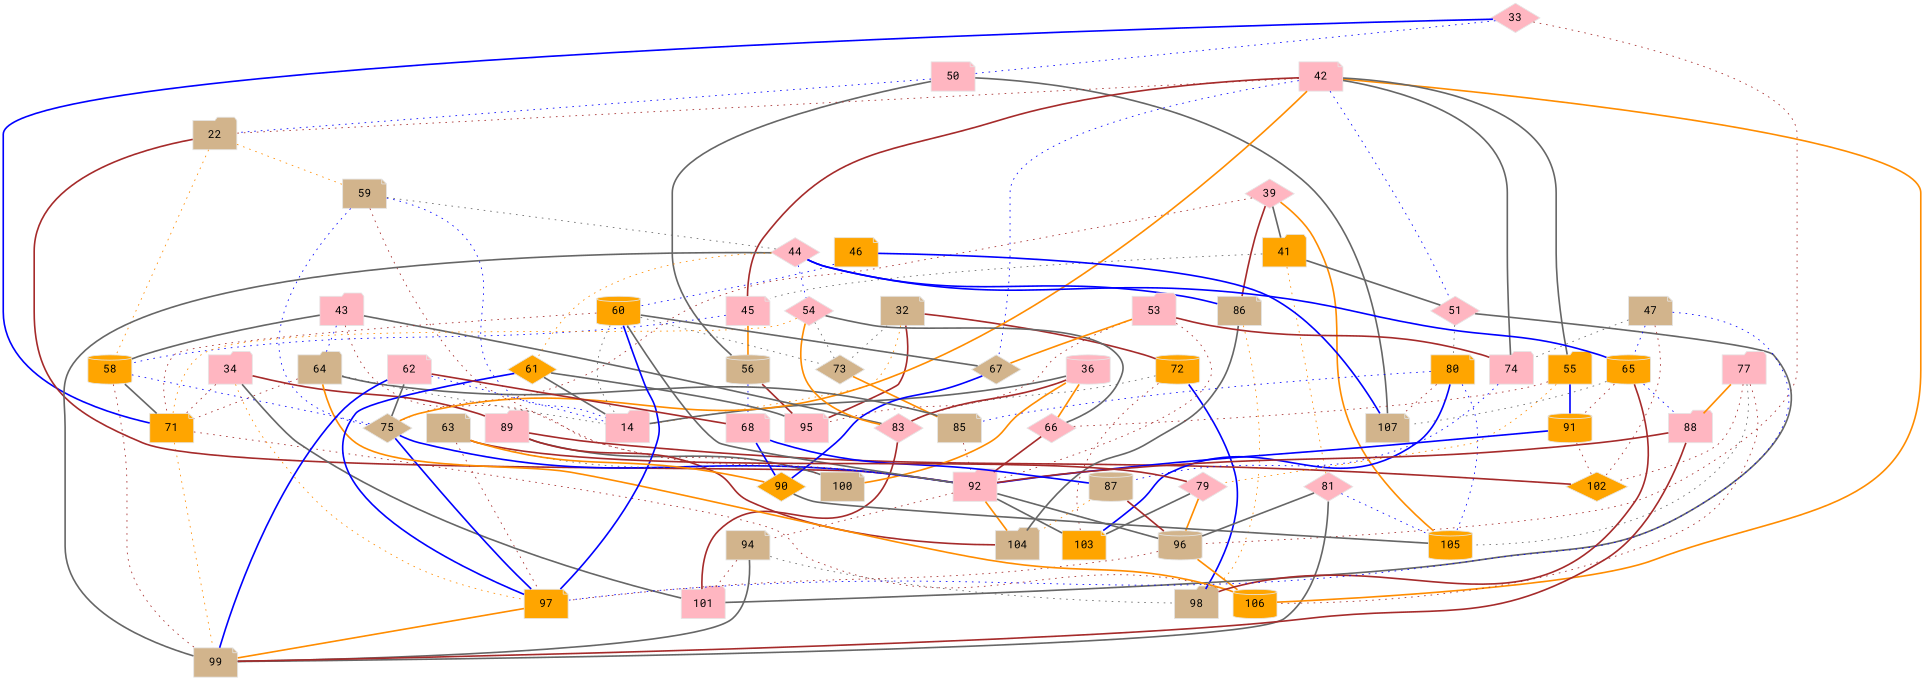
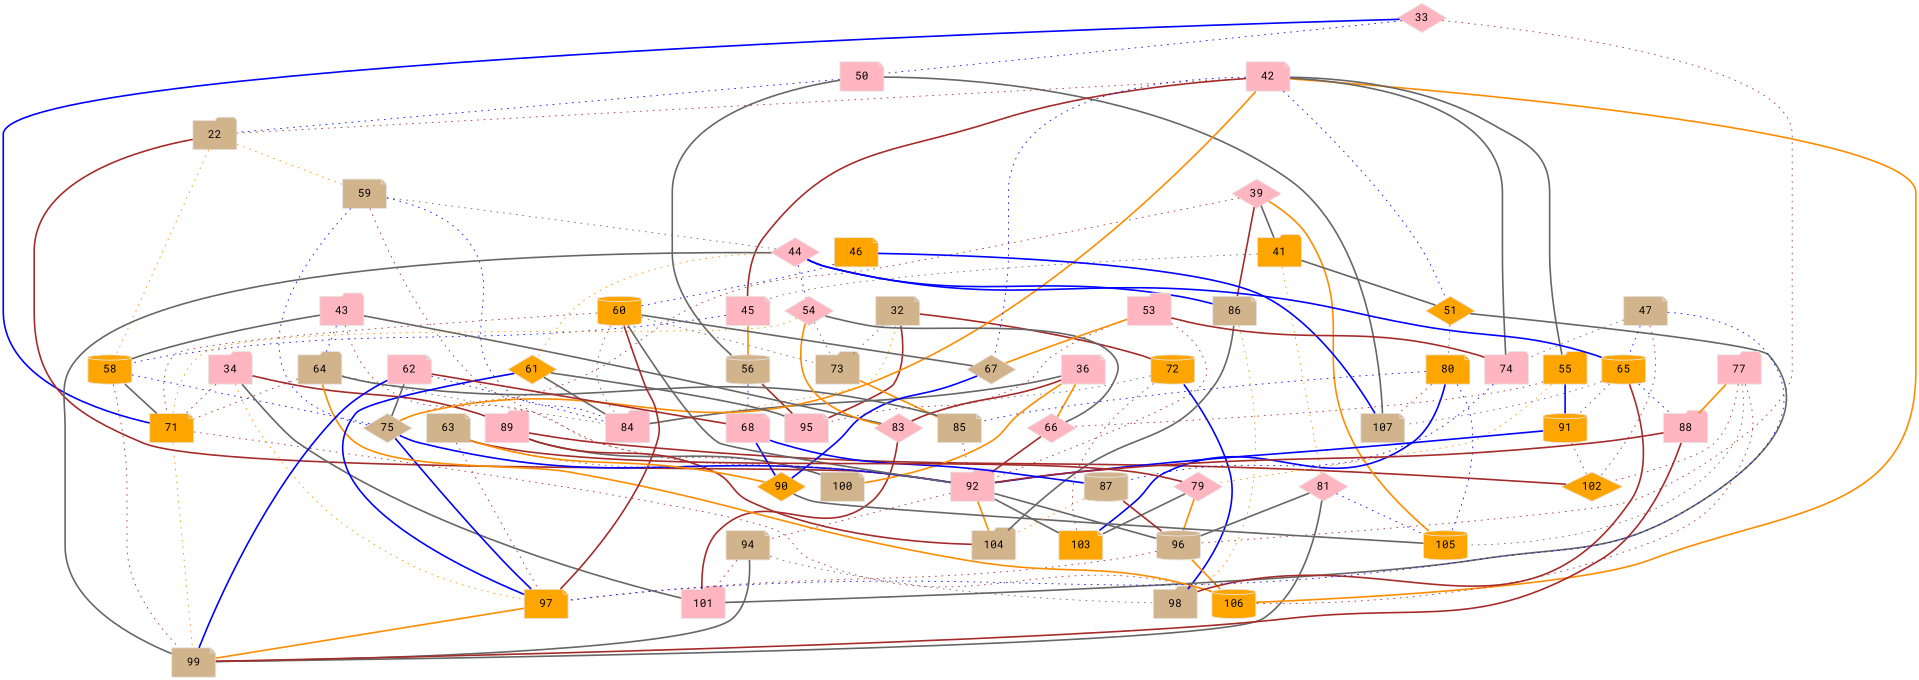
(1455, 311) -> (1450, 311)
(840, 370) -> (837, 370)
(1088, 370) -> (1083, 370)
(628, 428) -> (628, 428)
(644, 474) -> (644, 474)
